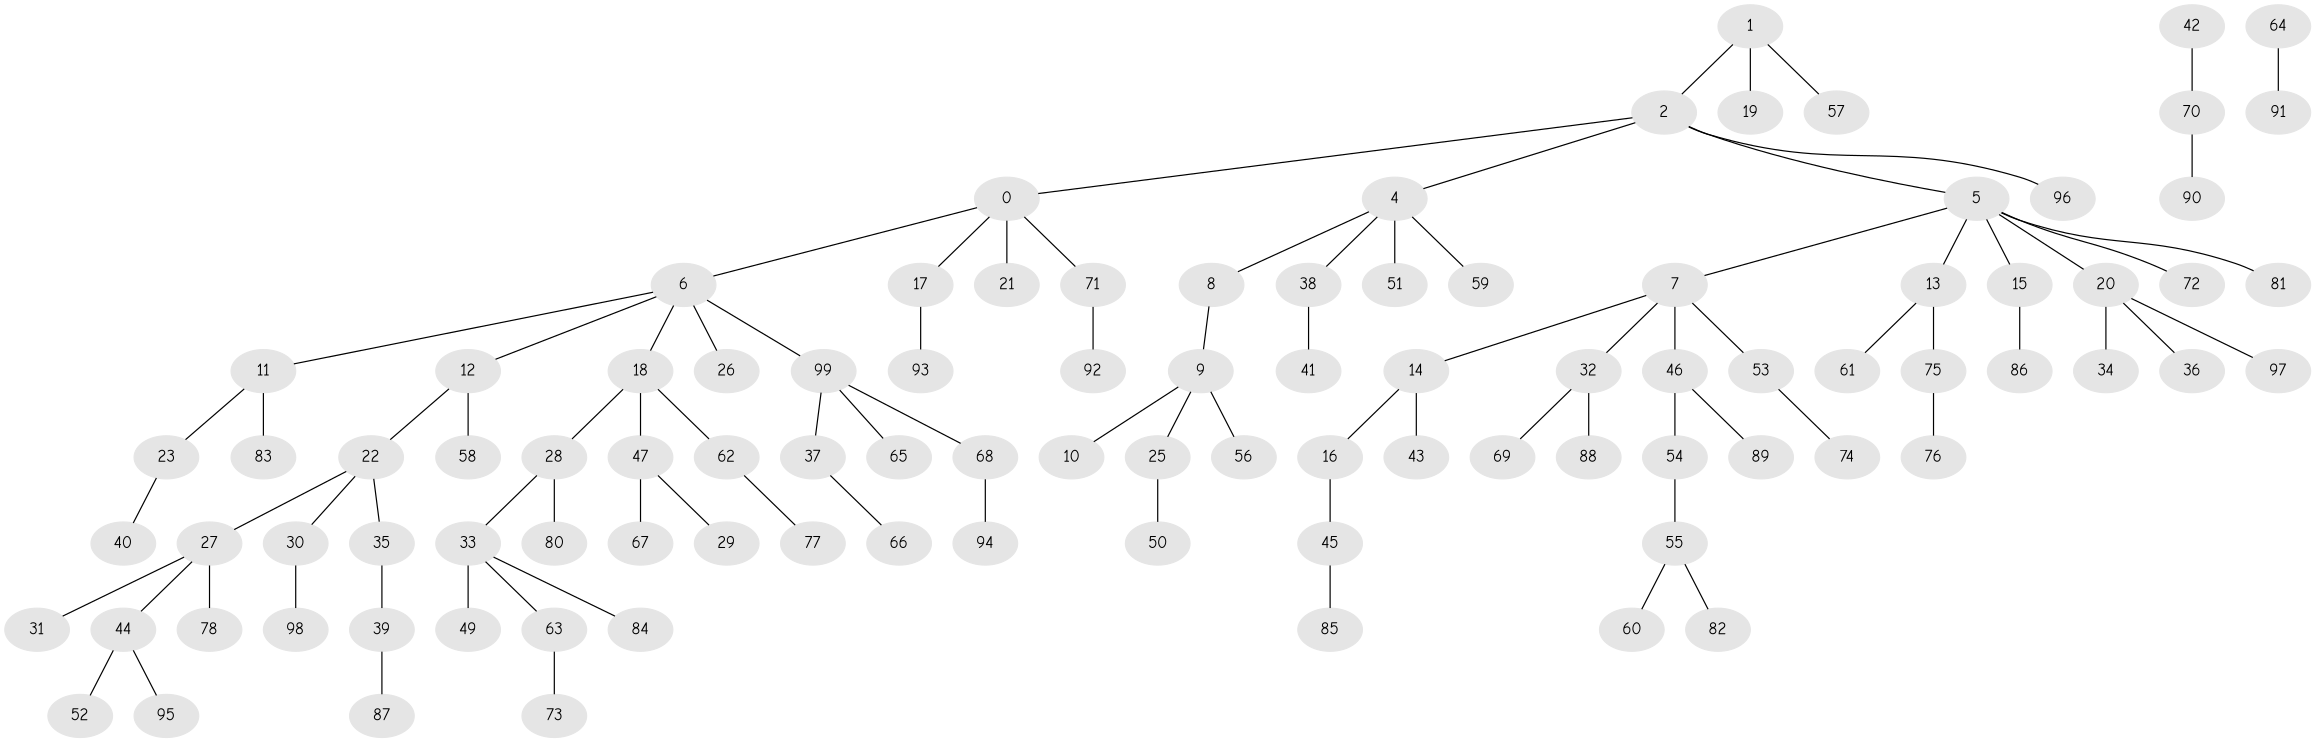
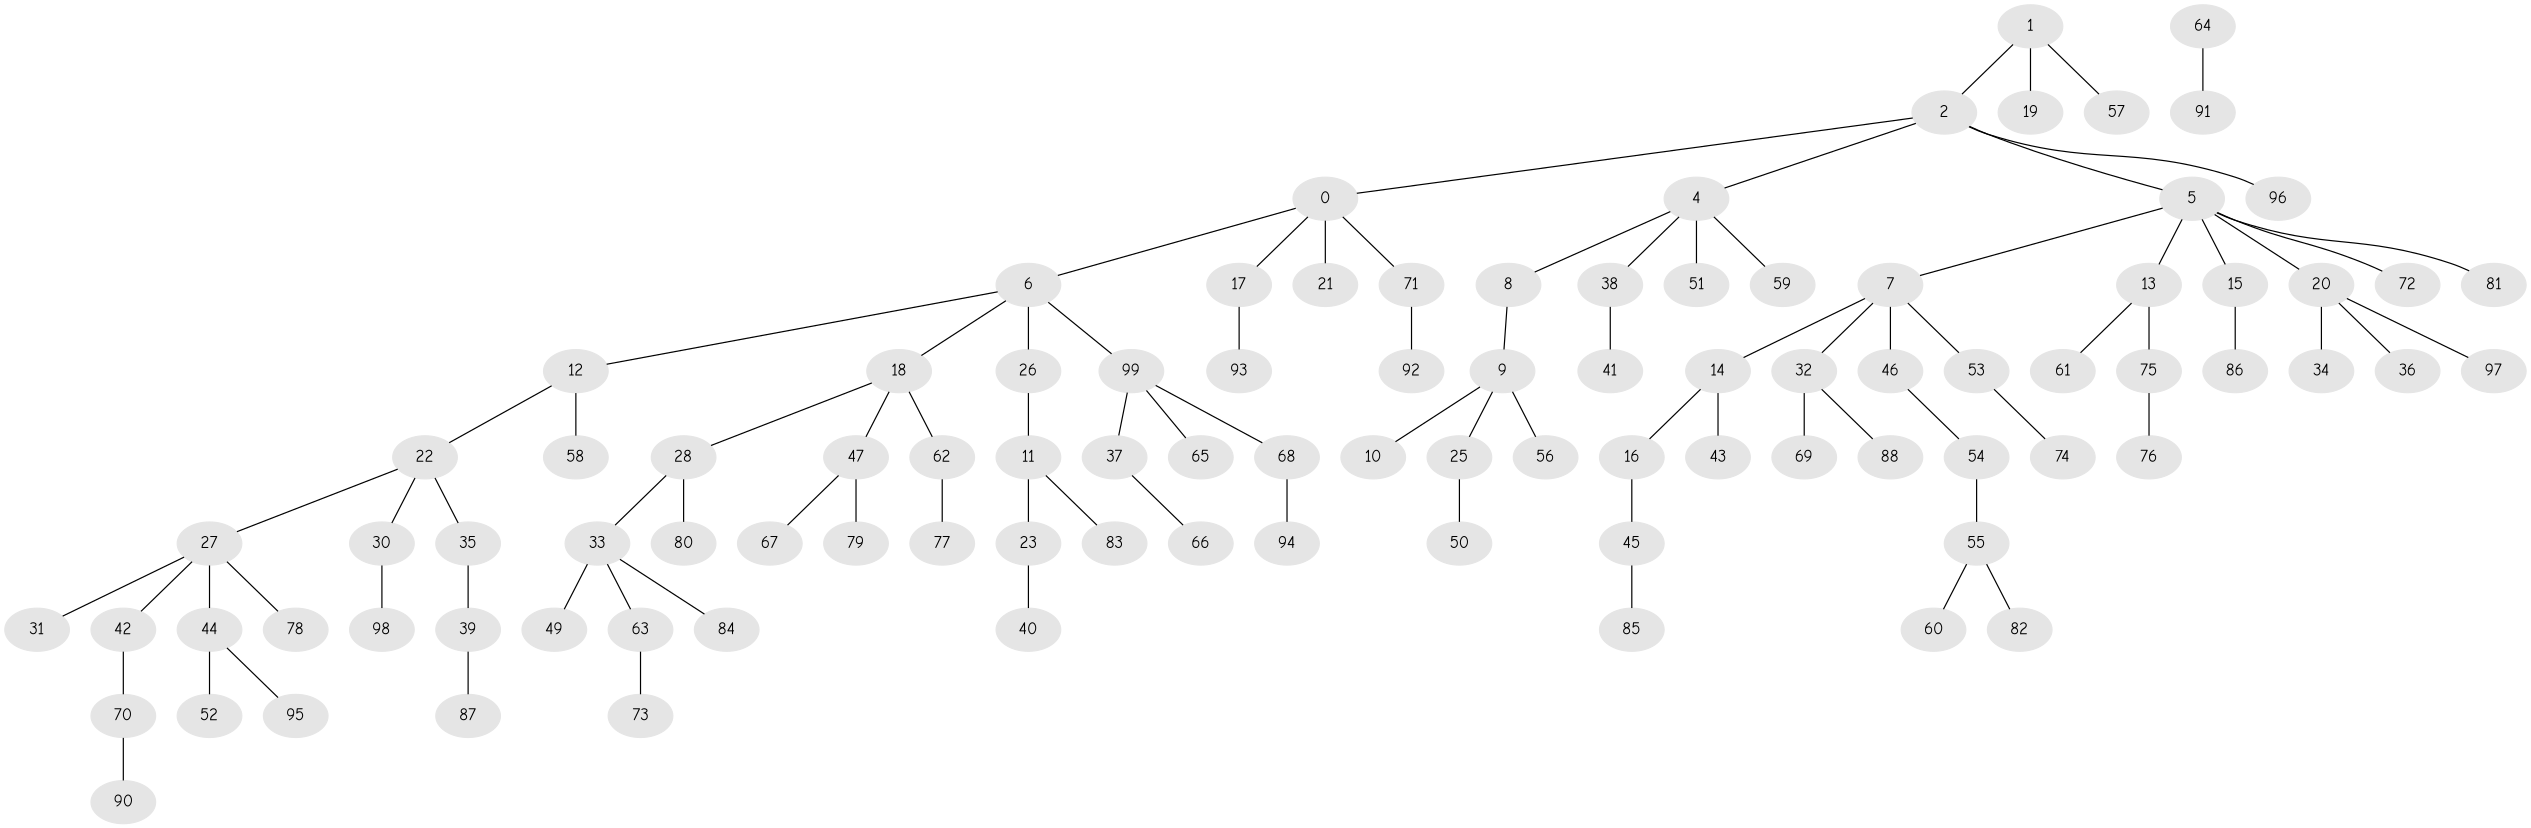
(473, 328) -> (1028, 414)
(1761, 457) -> none
(727, 544) -> (856, 544)
none -> (167, 587)
